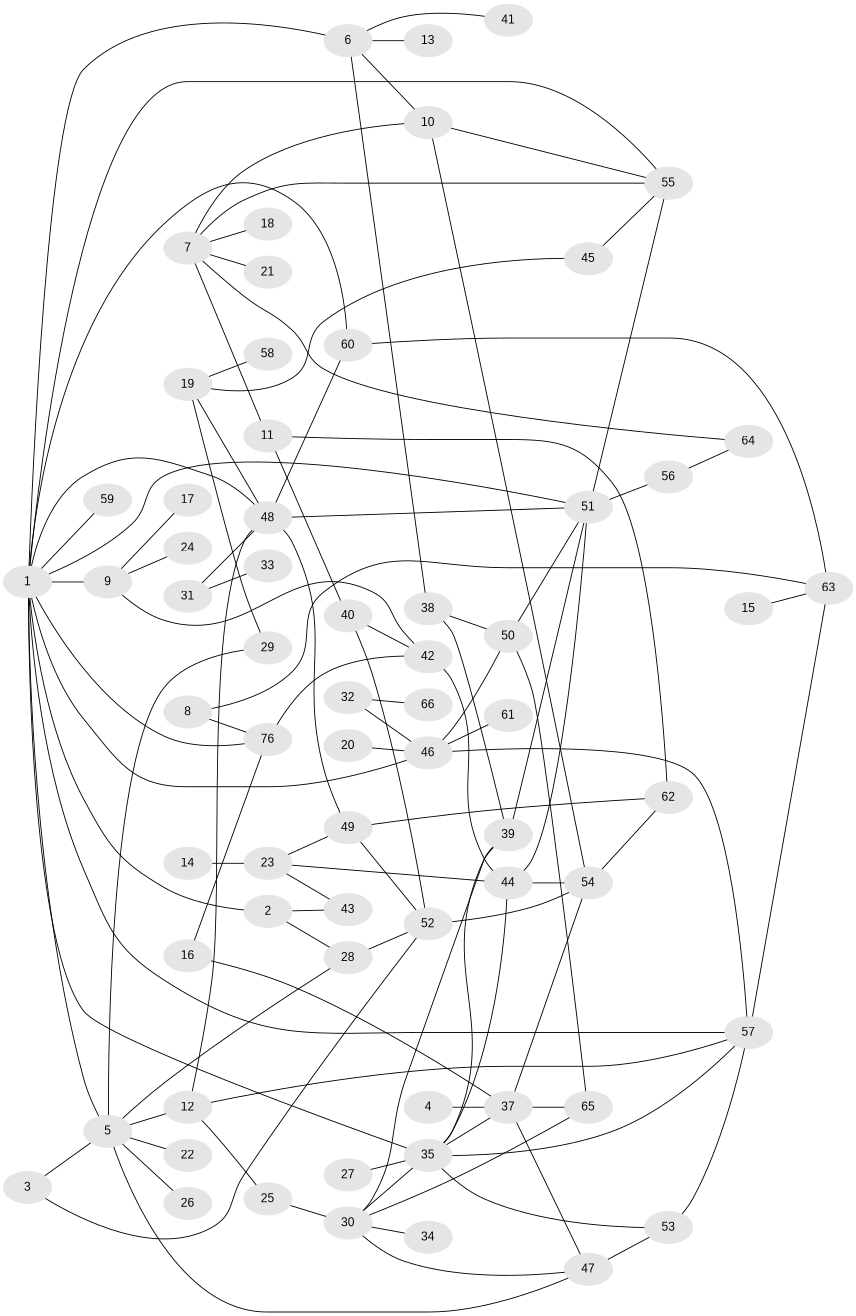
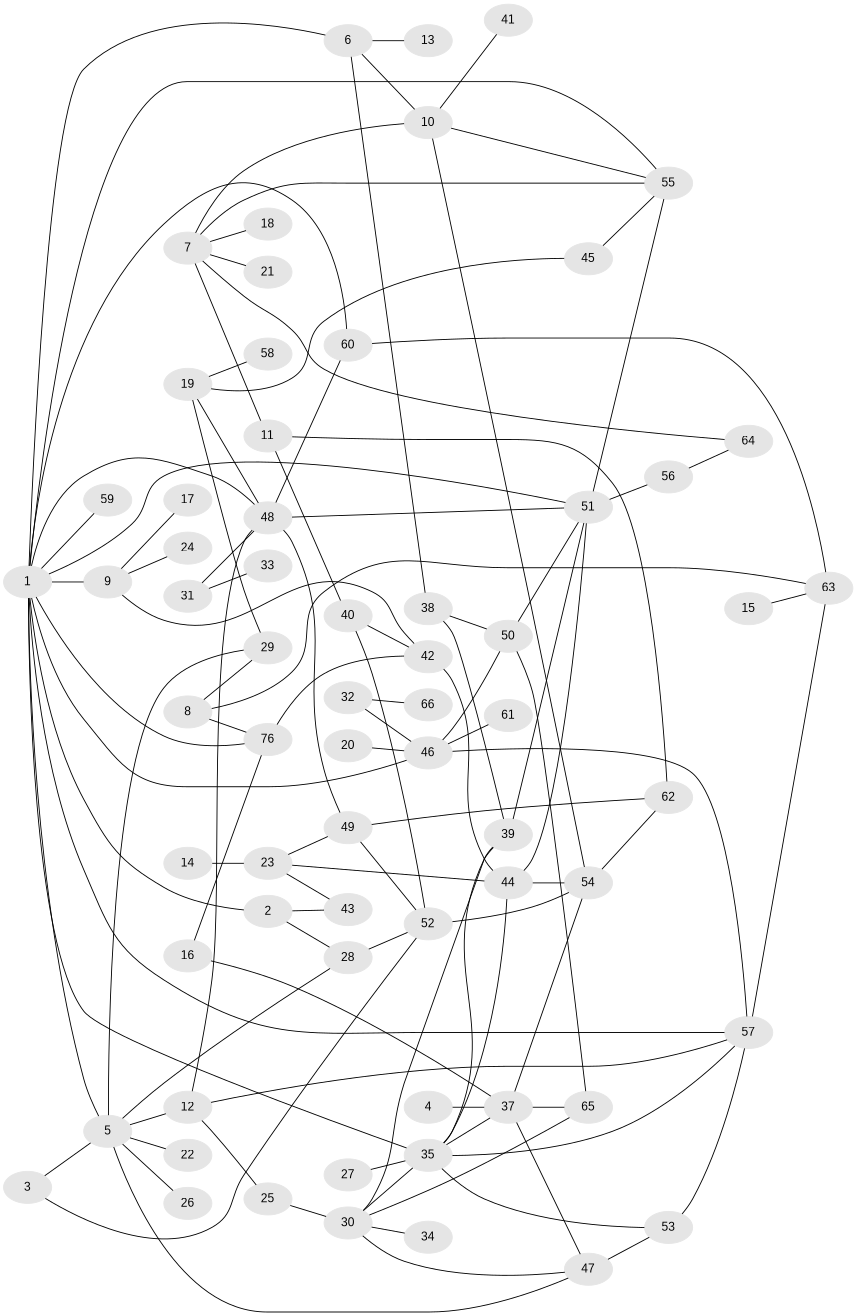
(424, 14) -> (468, 71)
none -> (228, 680)
